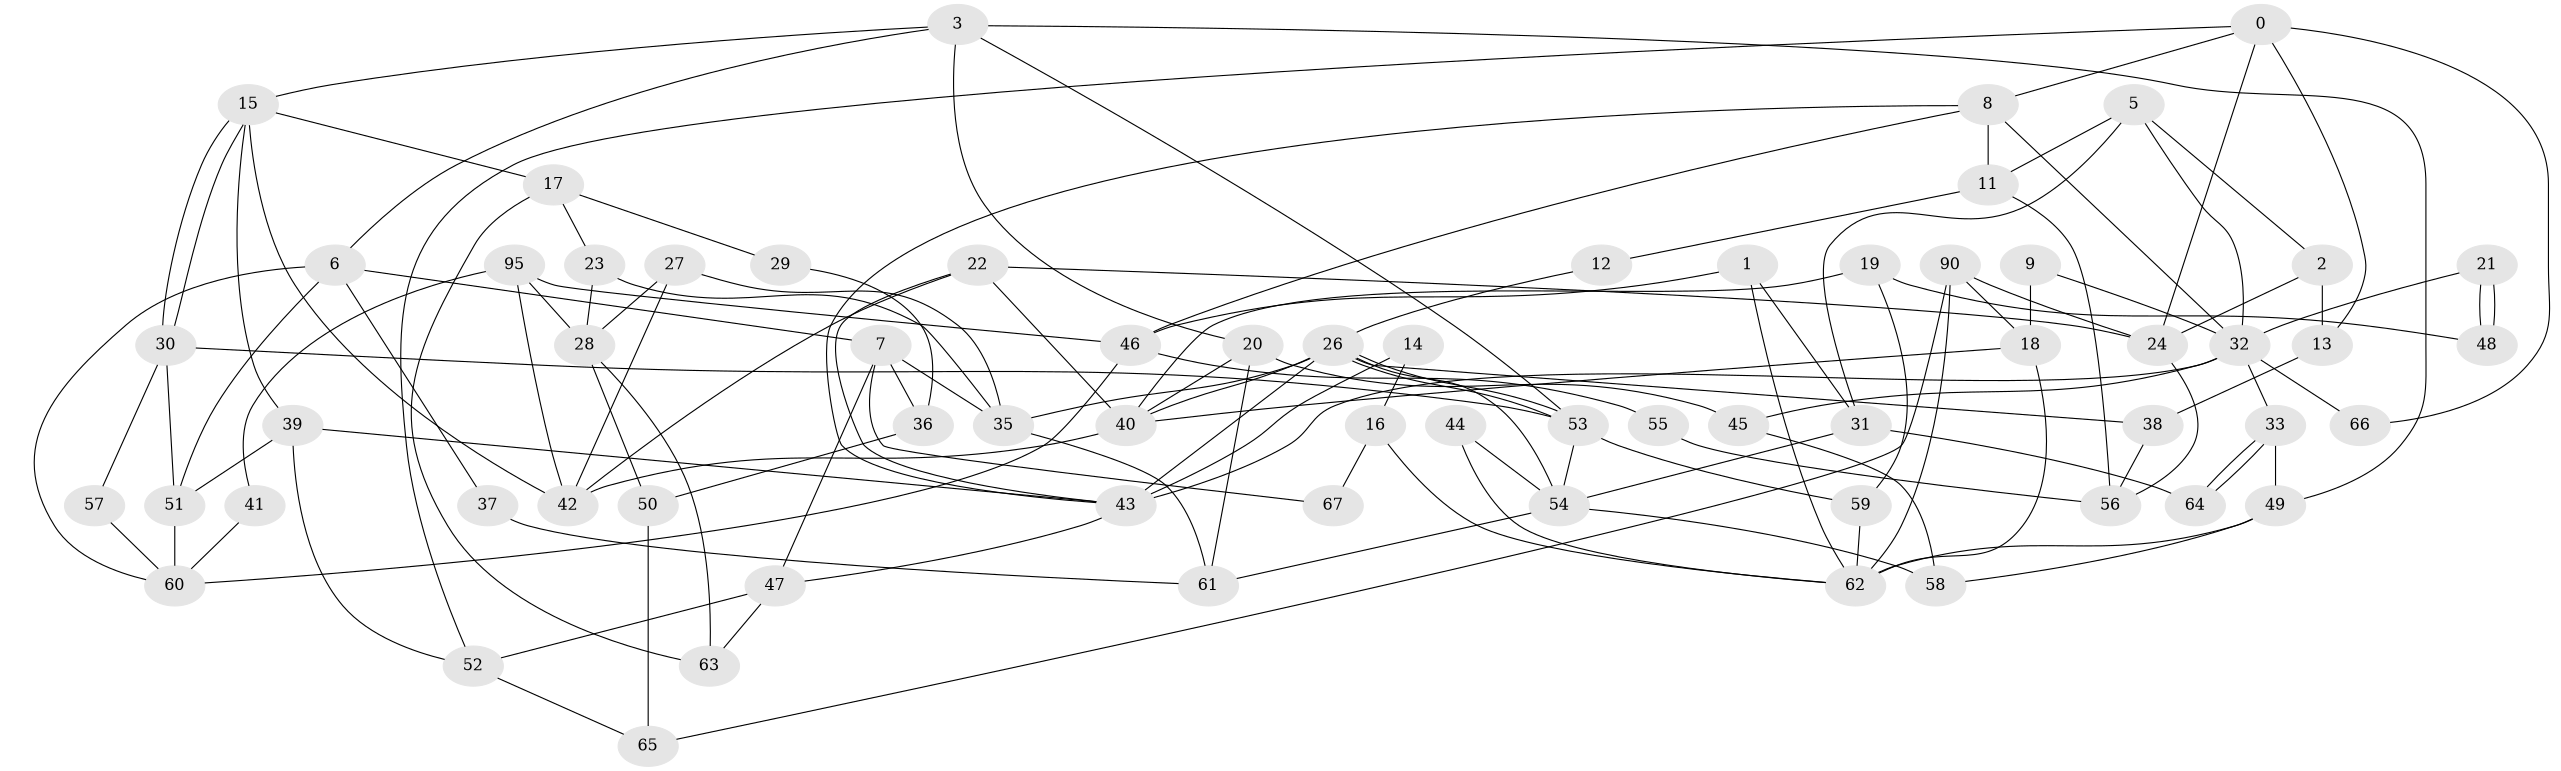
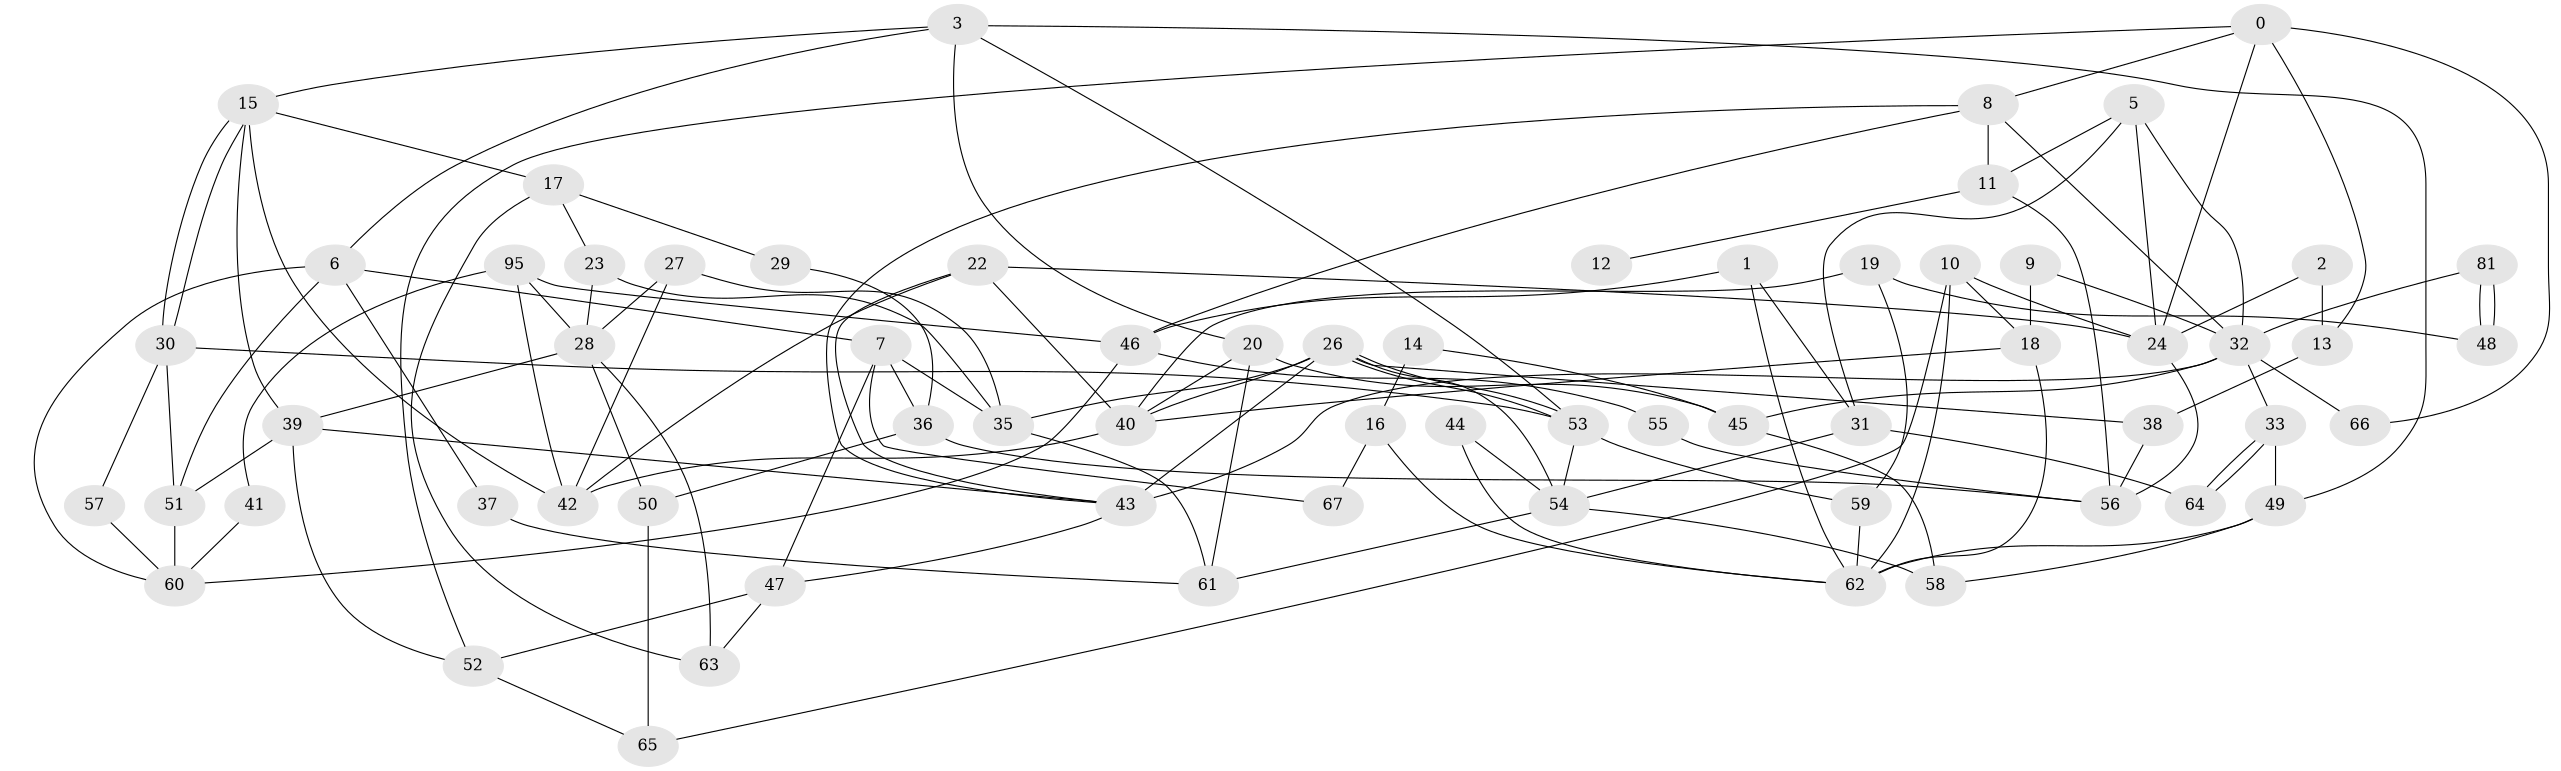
(2228, 185) -> (2146, 225)
(1950, 265) -> (1950, 265)
(2487, 265) -> (2487, 265)
(1436, 305) -> none
none -> (439, 385)
(1271, 427) -> (1553, 369)
none -> (1512, 480)
